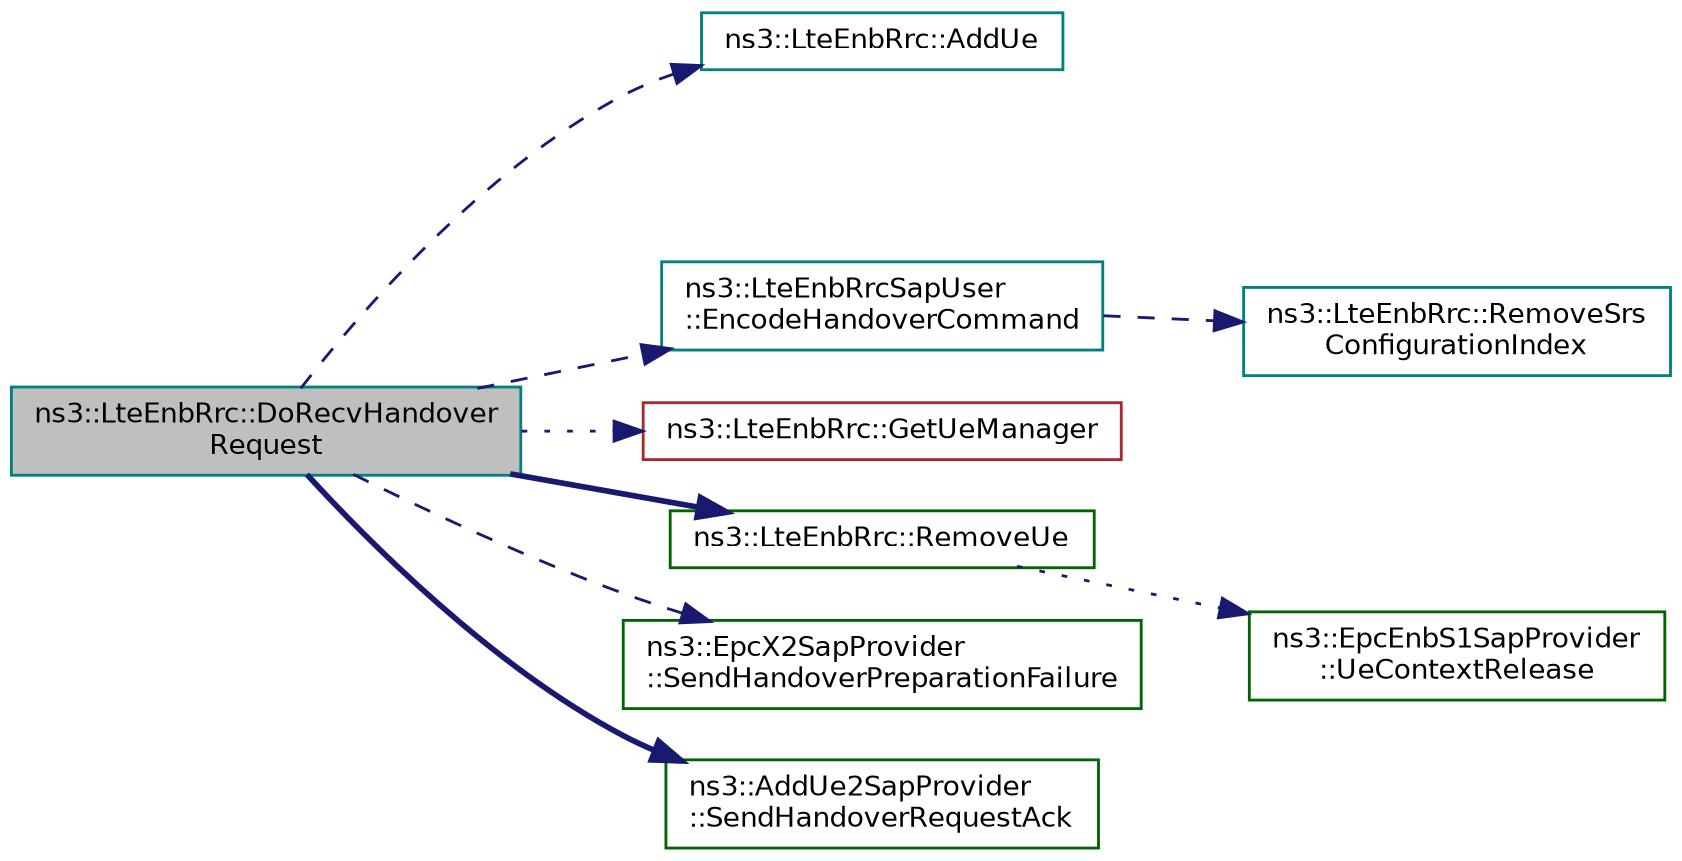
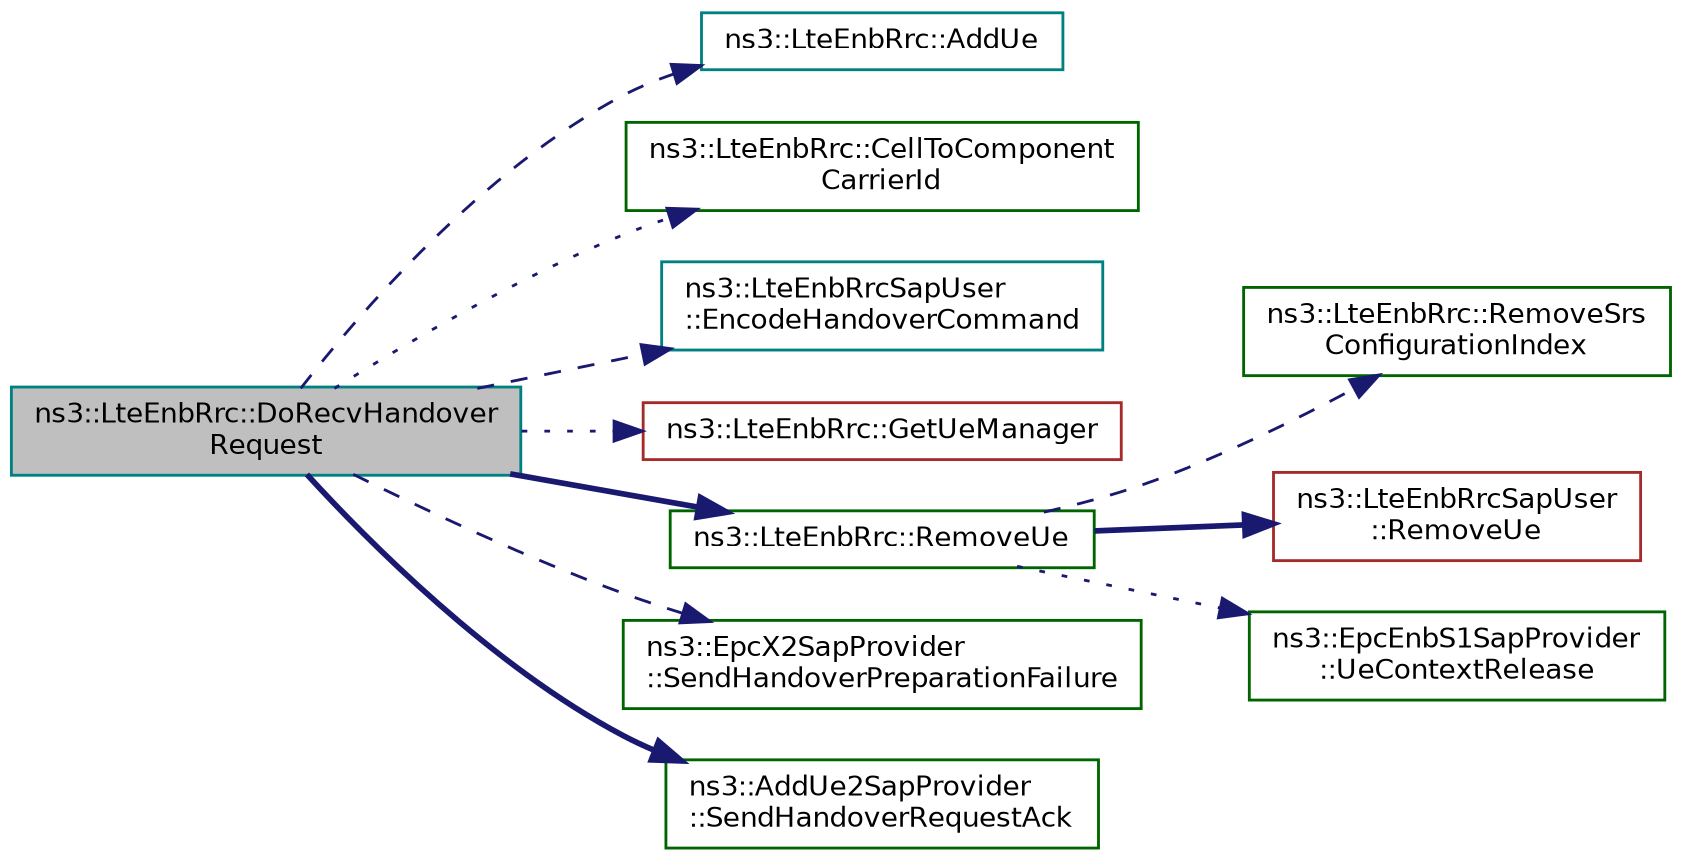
none -> (882, 166)
(1159, 318) -> (1203, 461)
(1457, 332) -> (1457, 332)
none -> (1457, 517)
